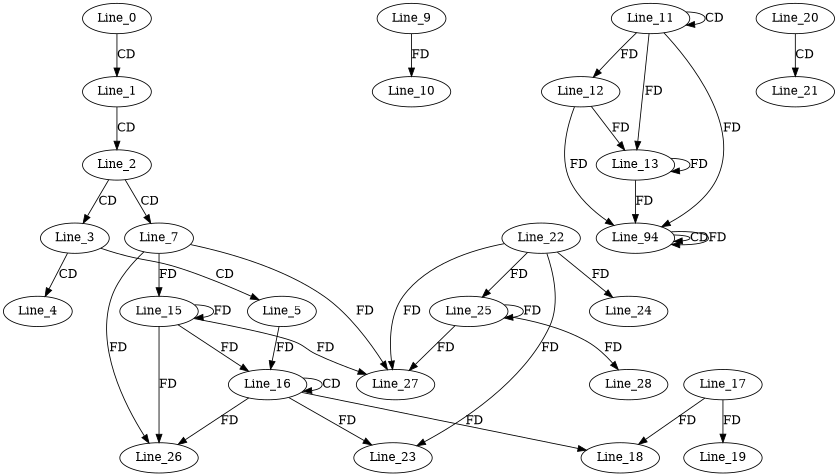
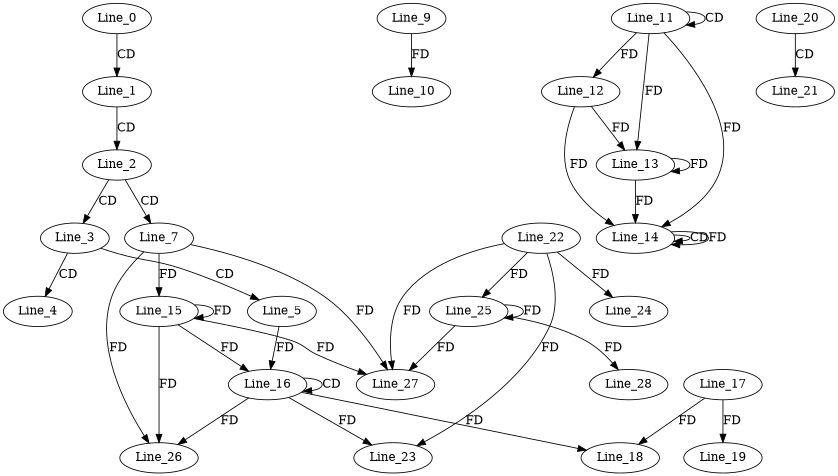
(635, 238) -> (635, 238)
